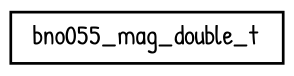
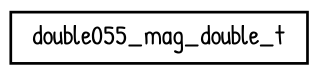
(147, 38) -> (159, 38)
